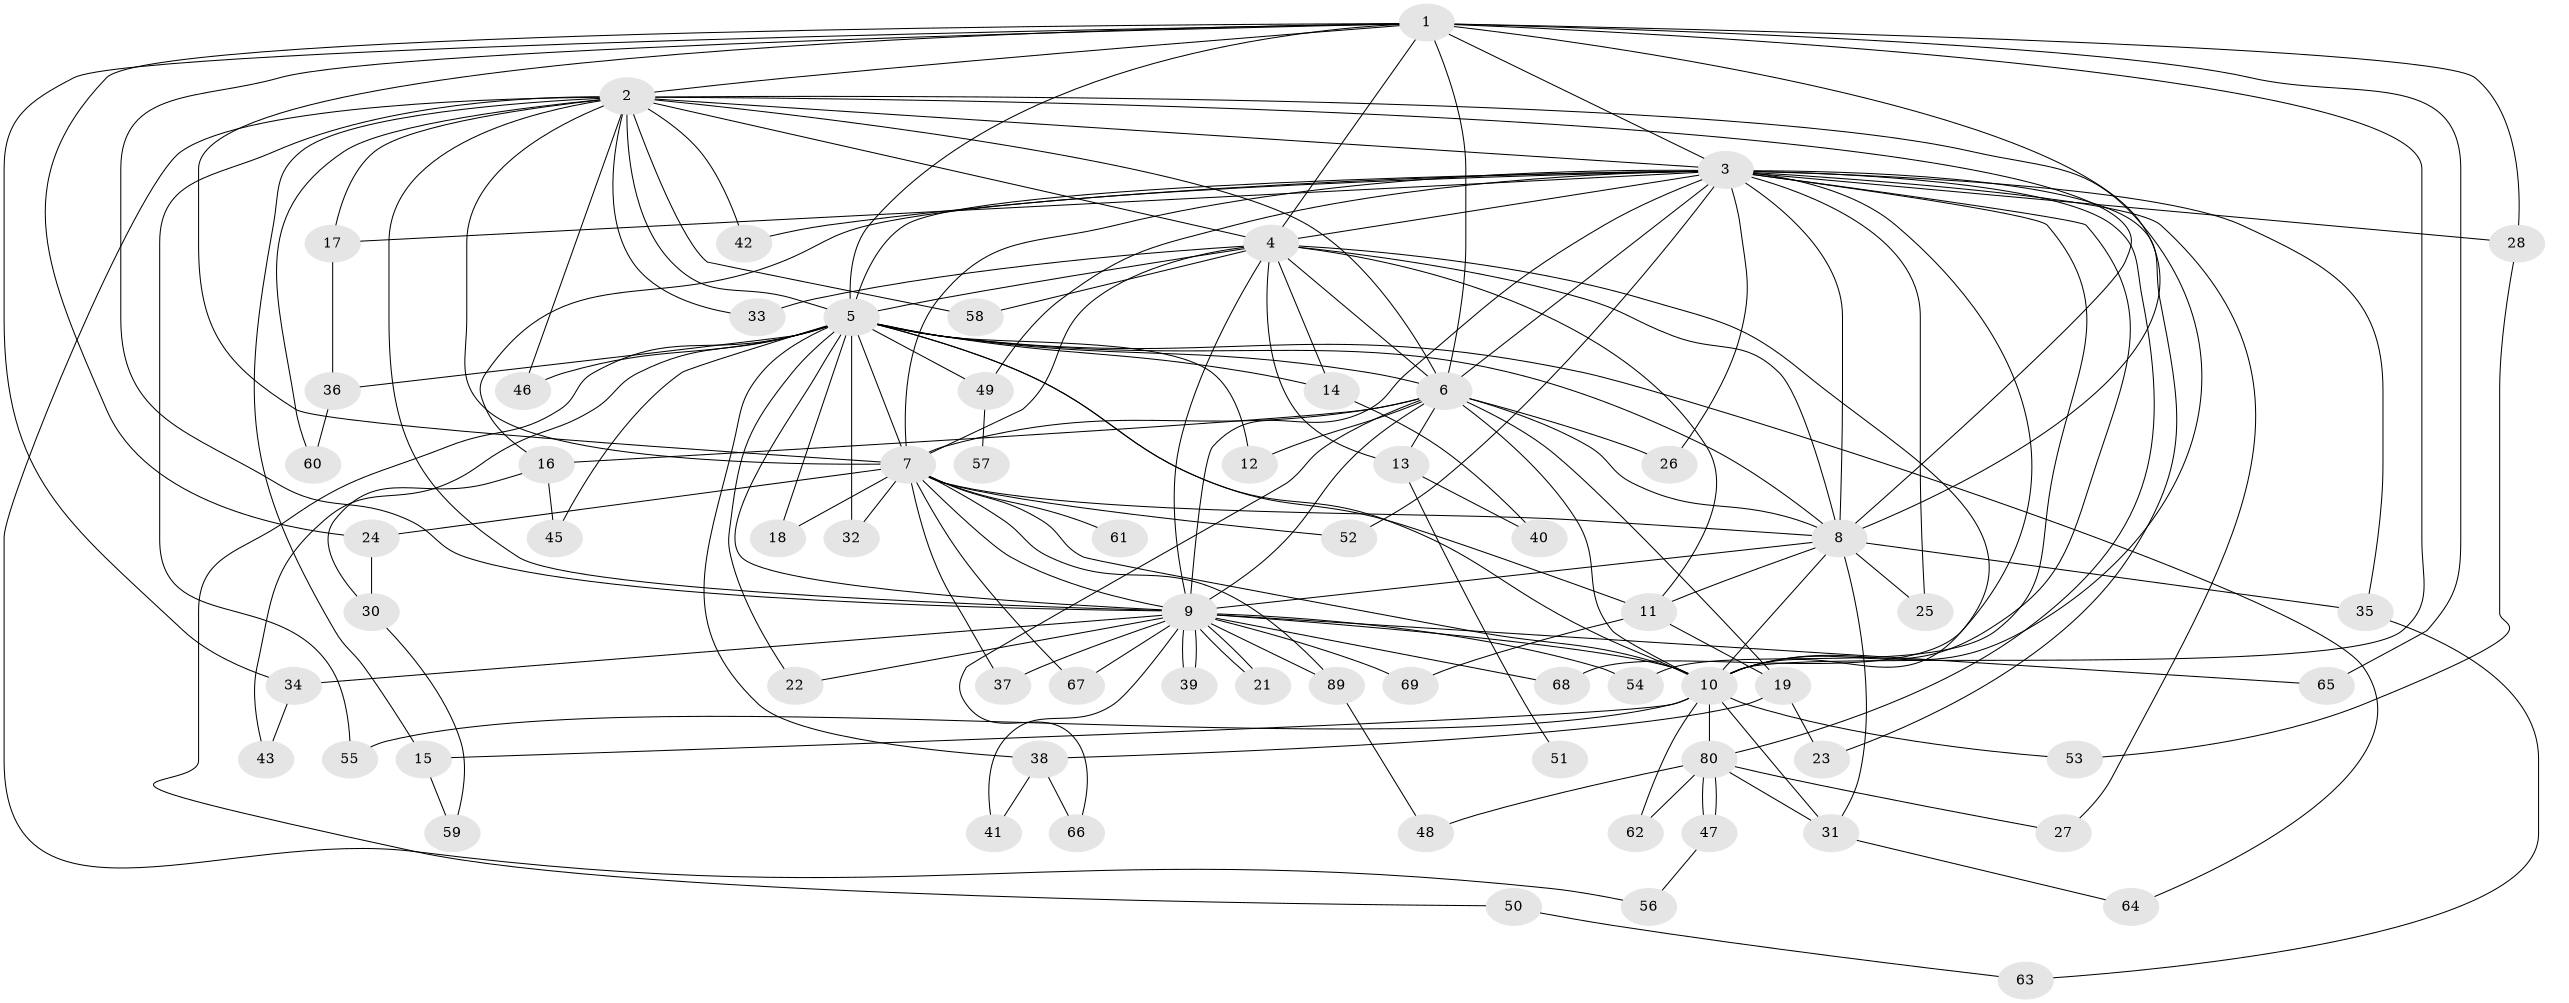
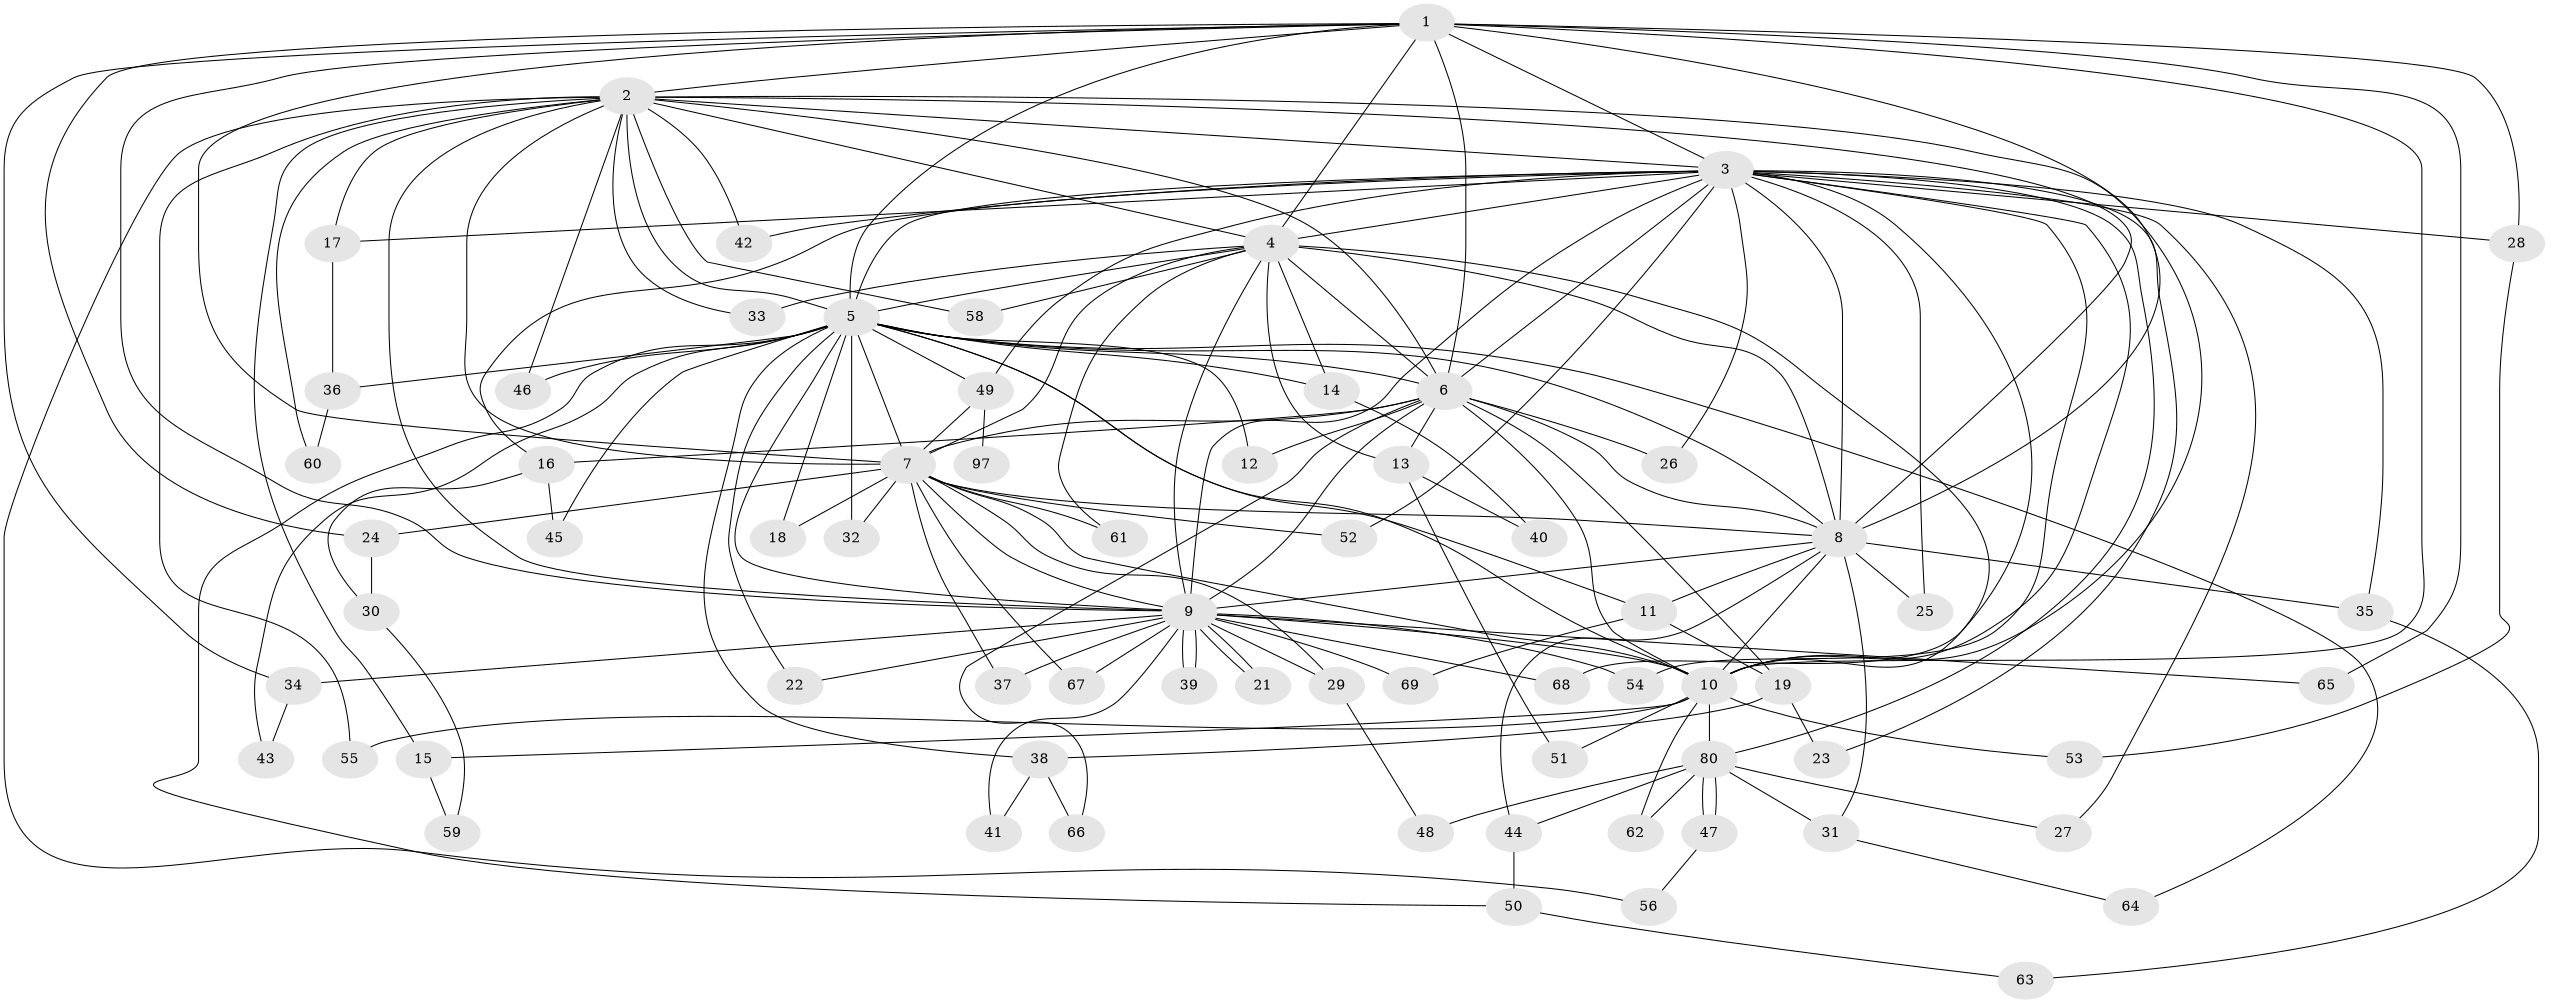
(1208, 206) -> (947, 428)
(1597, 344) -> (1089, 365)
(982, 465) -> (982, 465)
(1337, 686) -> (1337, 686)
(1770, 760) -> (1653, 714)
none -> (1514, 833)
